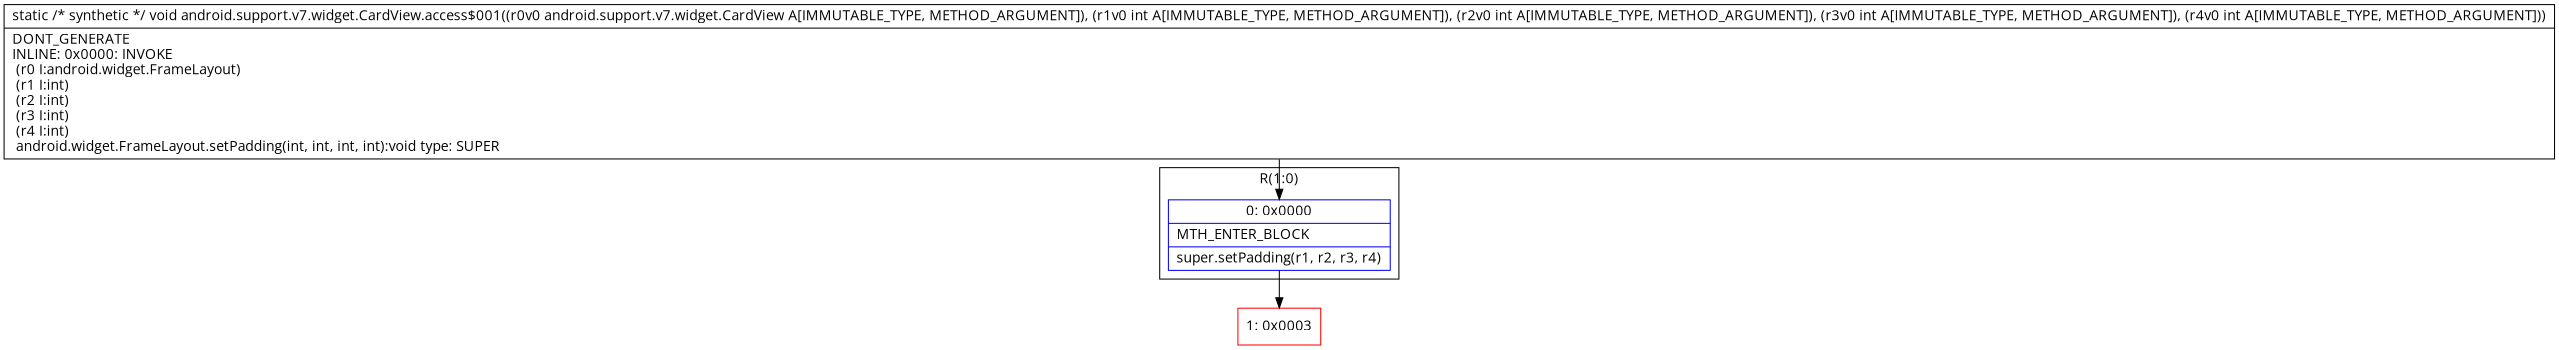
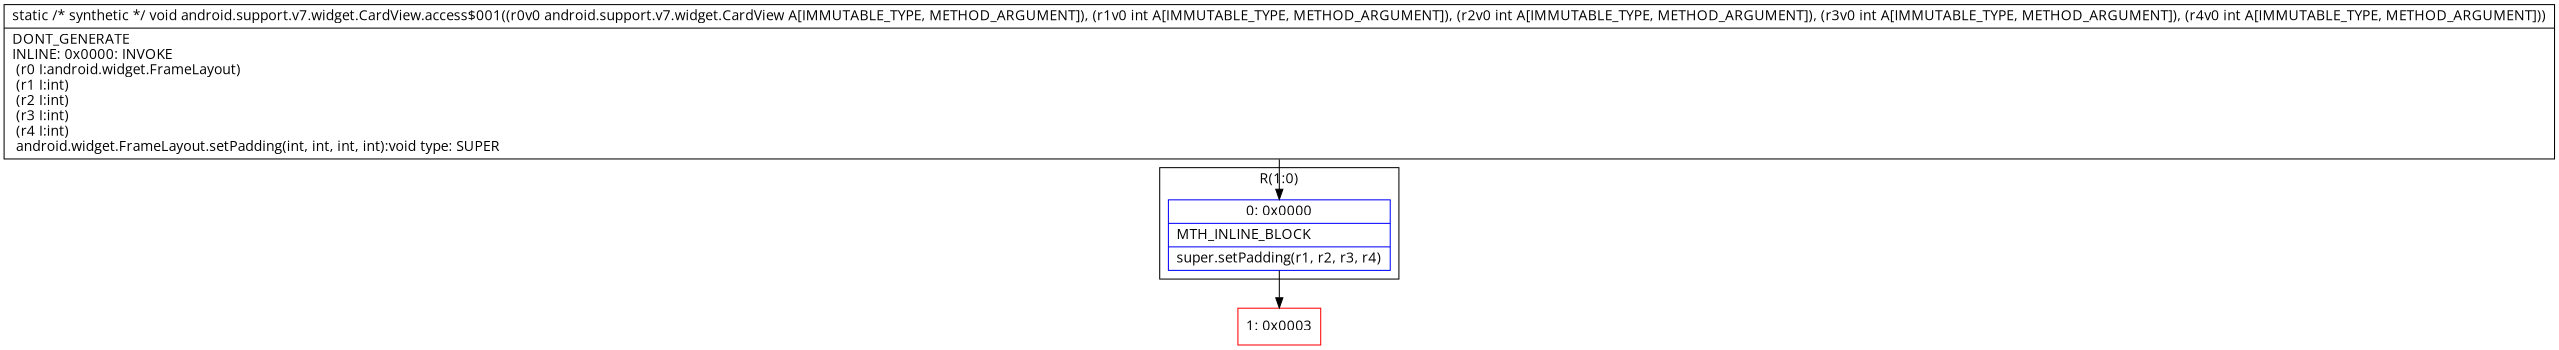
(1243, 235) -> (1244, 235)
